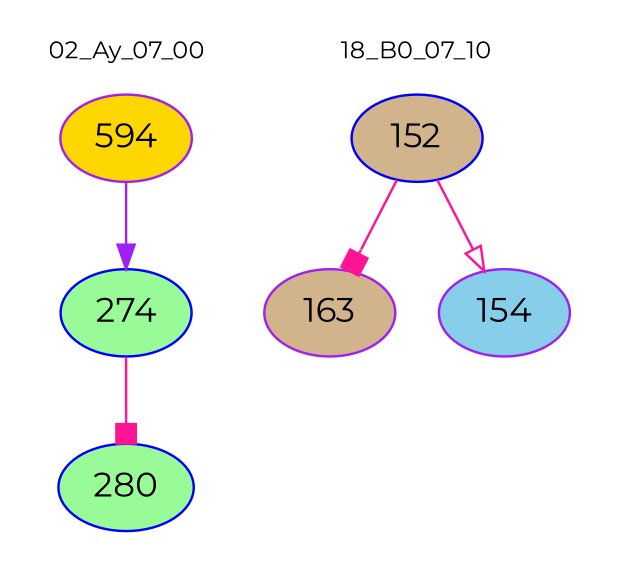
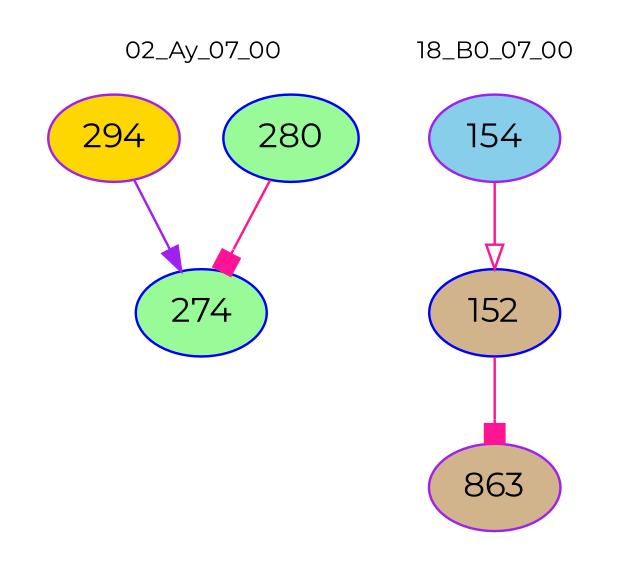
(417, 52) -> (496, 52)
(126, 138) -> (114, 138)
(455, 215) -> (495, 214)
(330, 313) -> (495, 487)
(126, 388) -> (252, 215)
